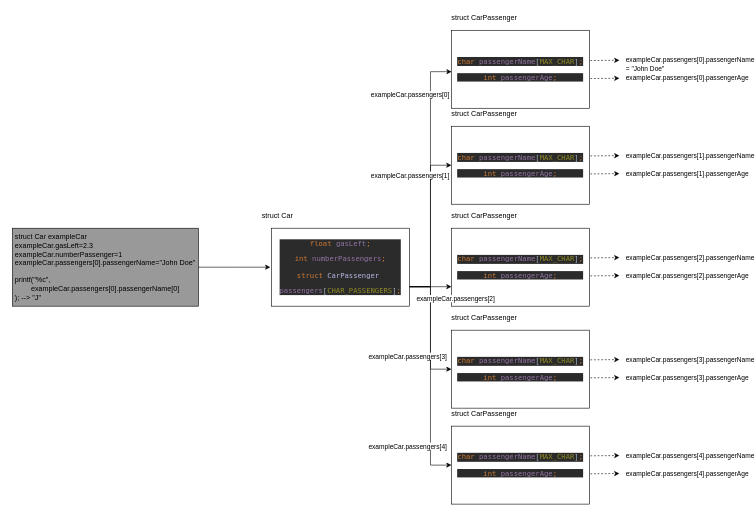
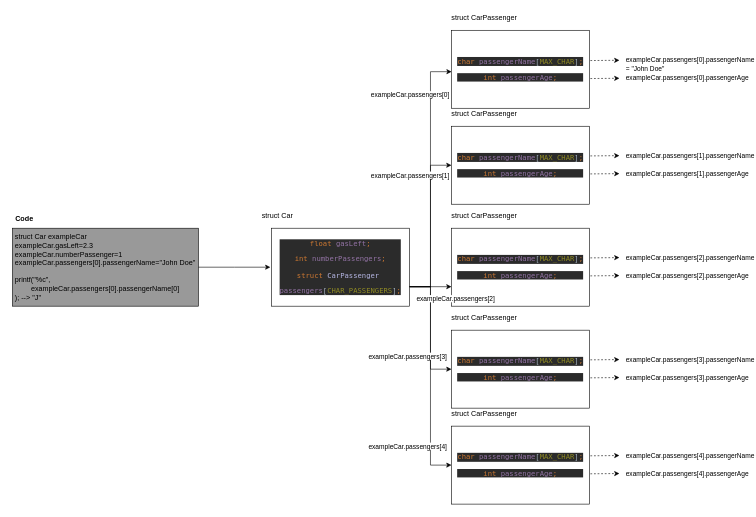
none -> (24, 219)
